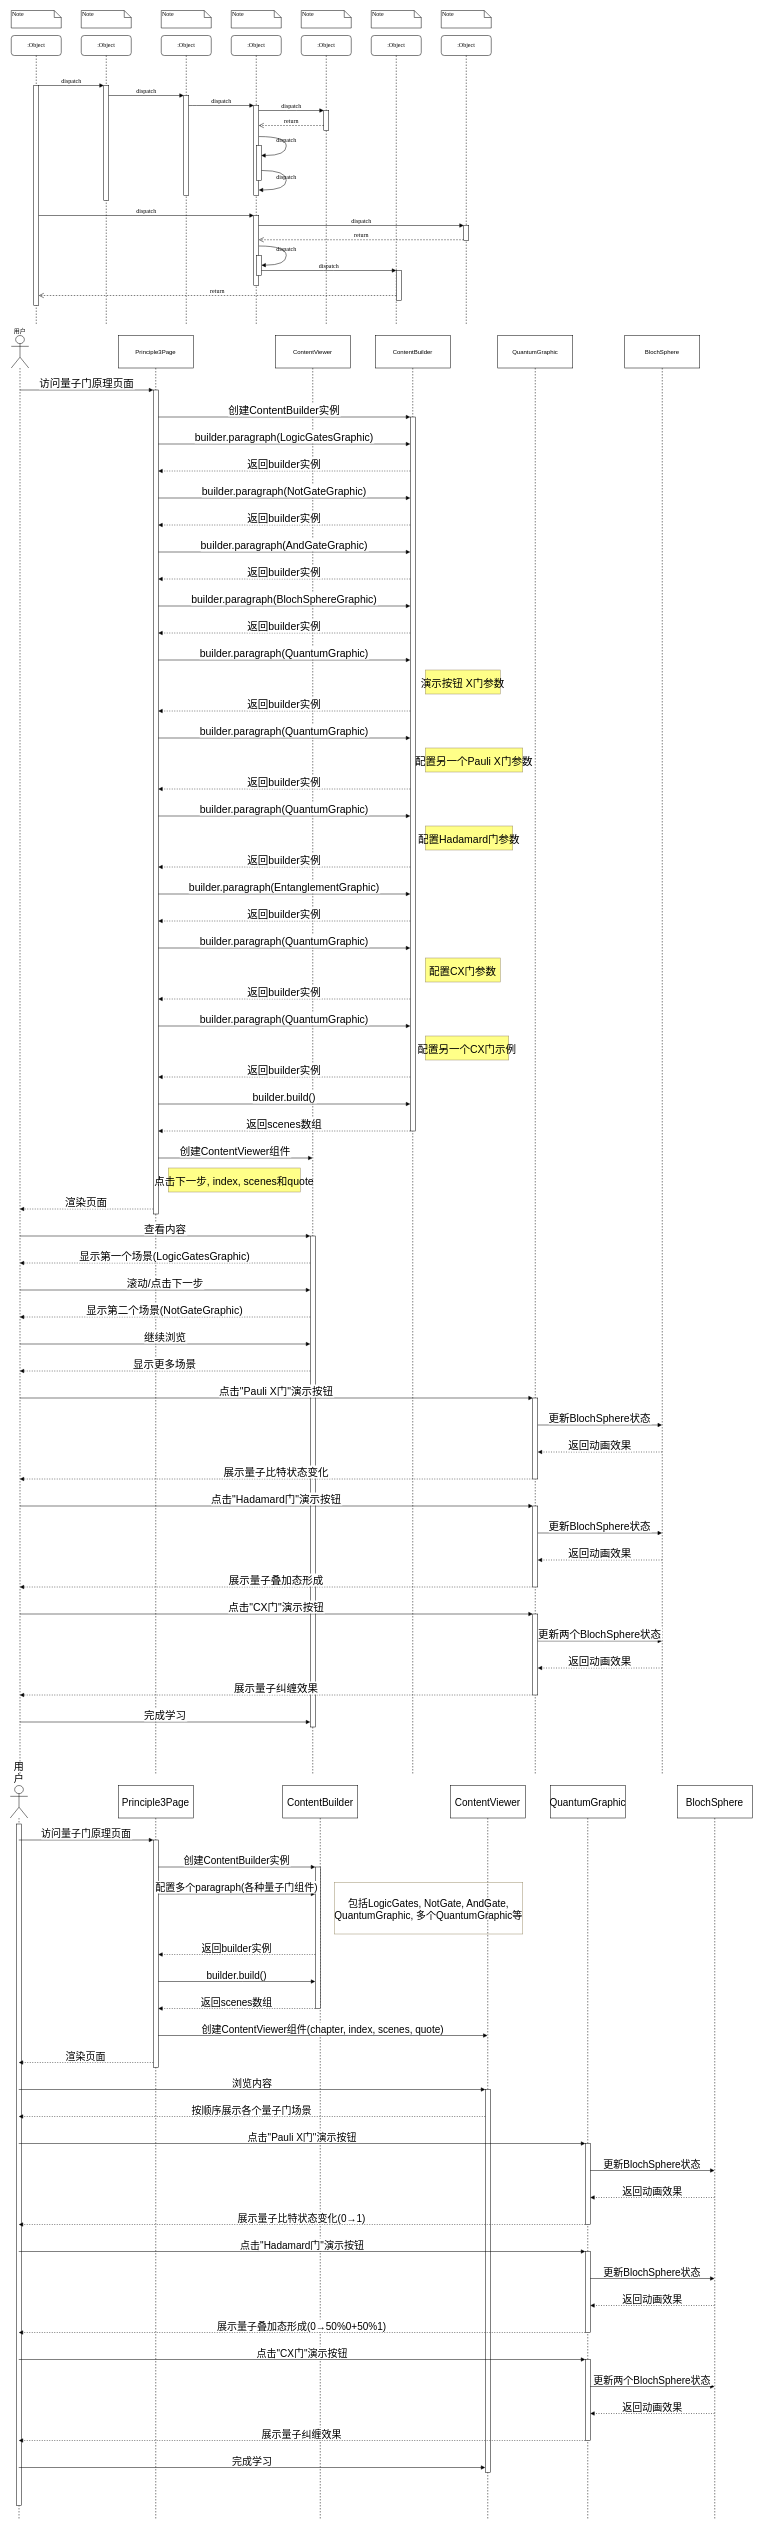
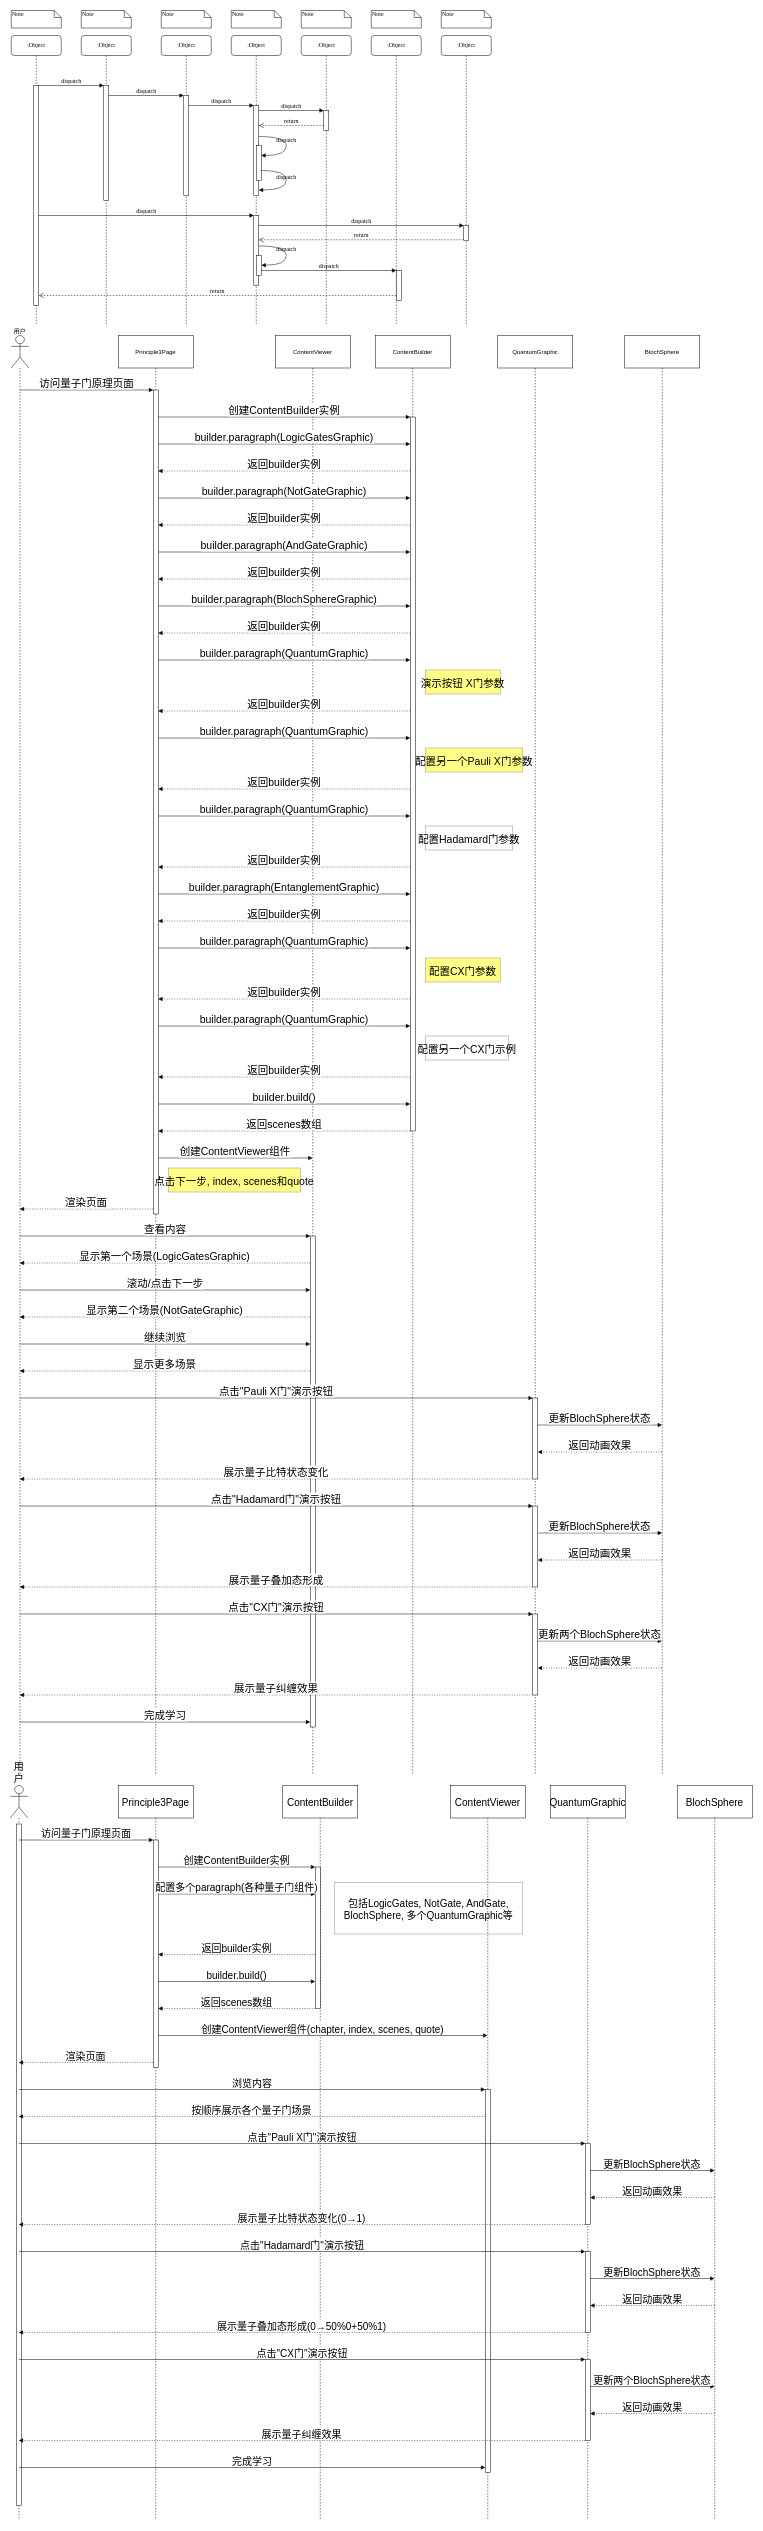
(469, 838) -> (469, 838)
(467, 1048) -> (467, 1048)
(428, 1903) -> (428, 1903)
